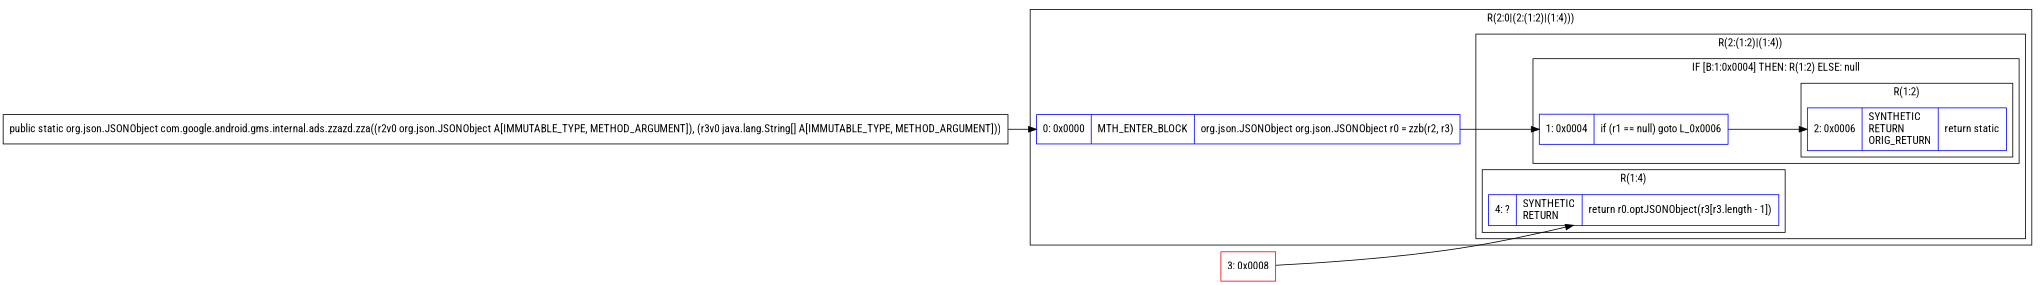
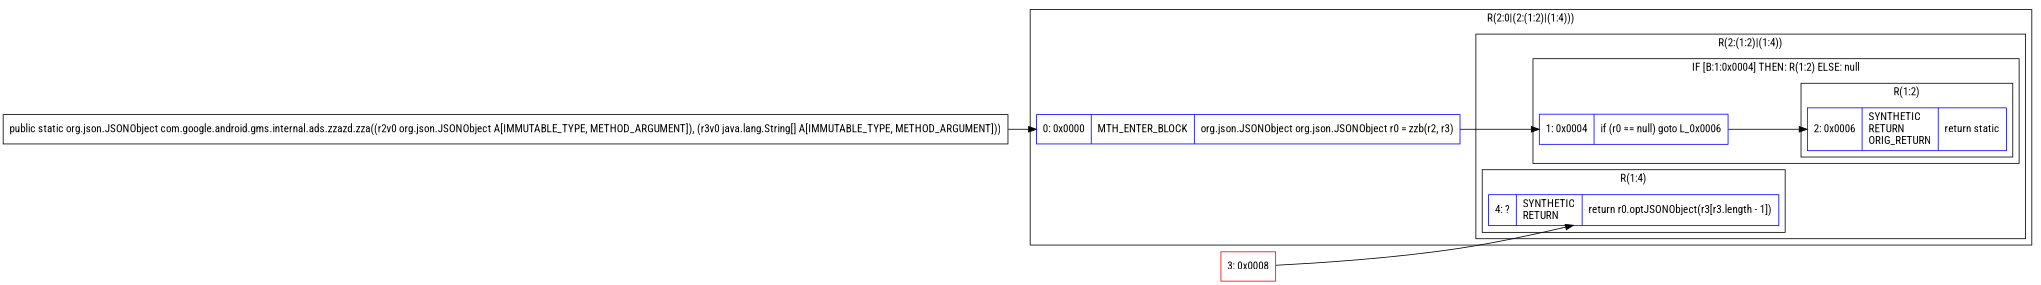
(1661, 129) -> (1661, 129)
